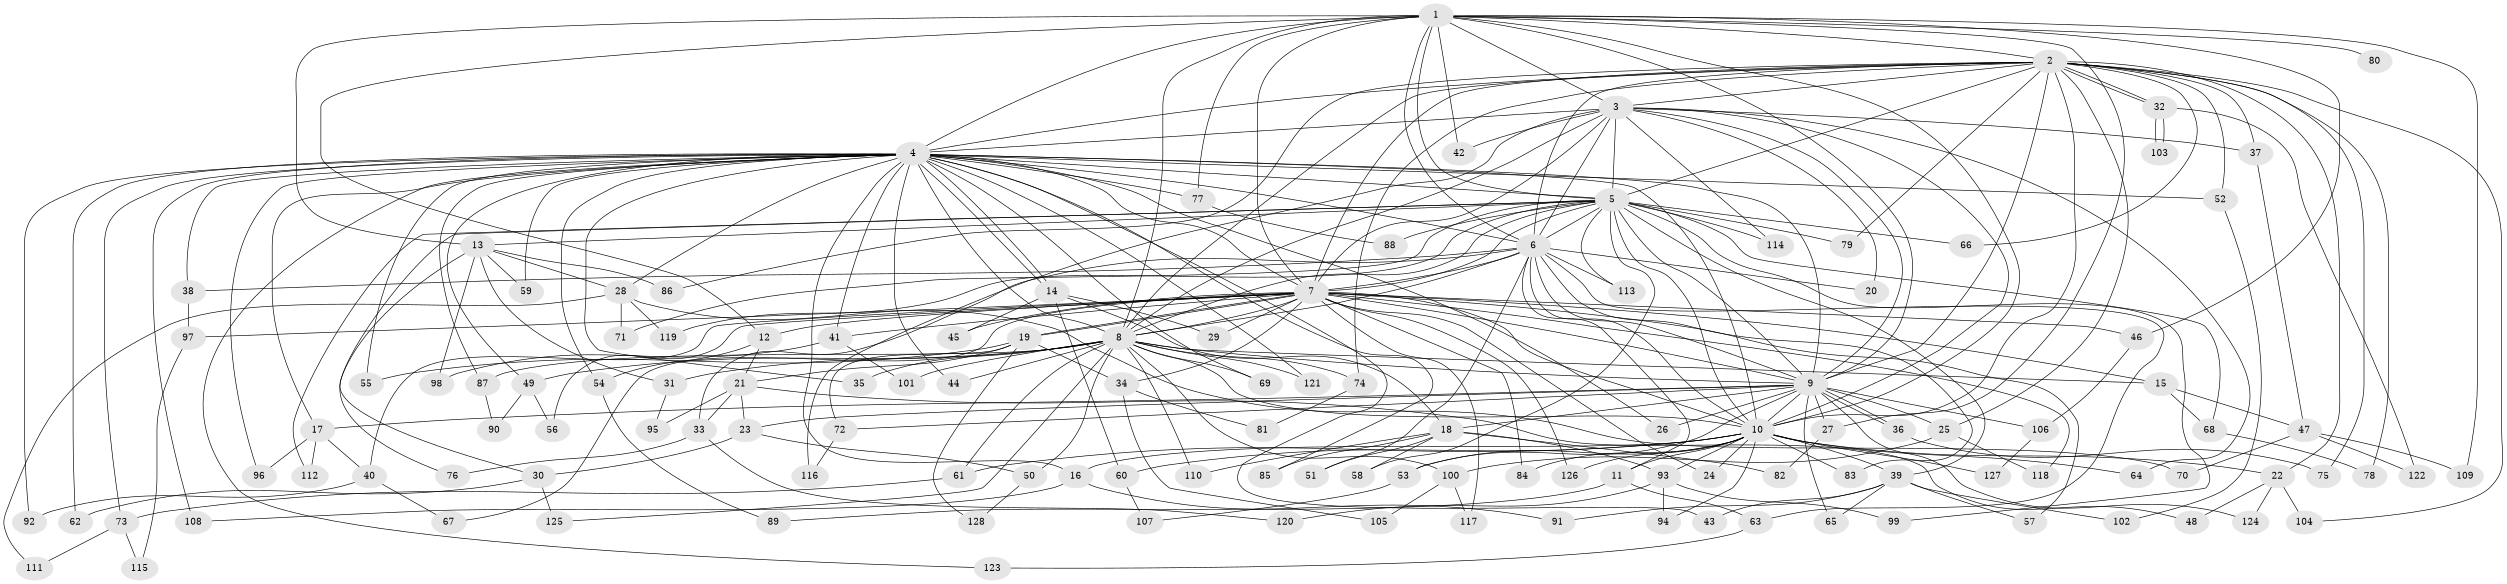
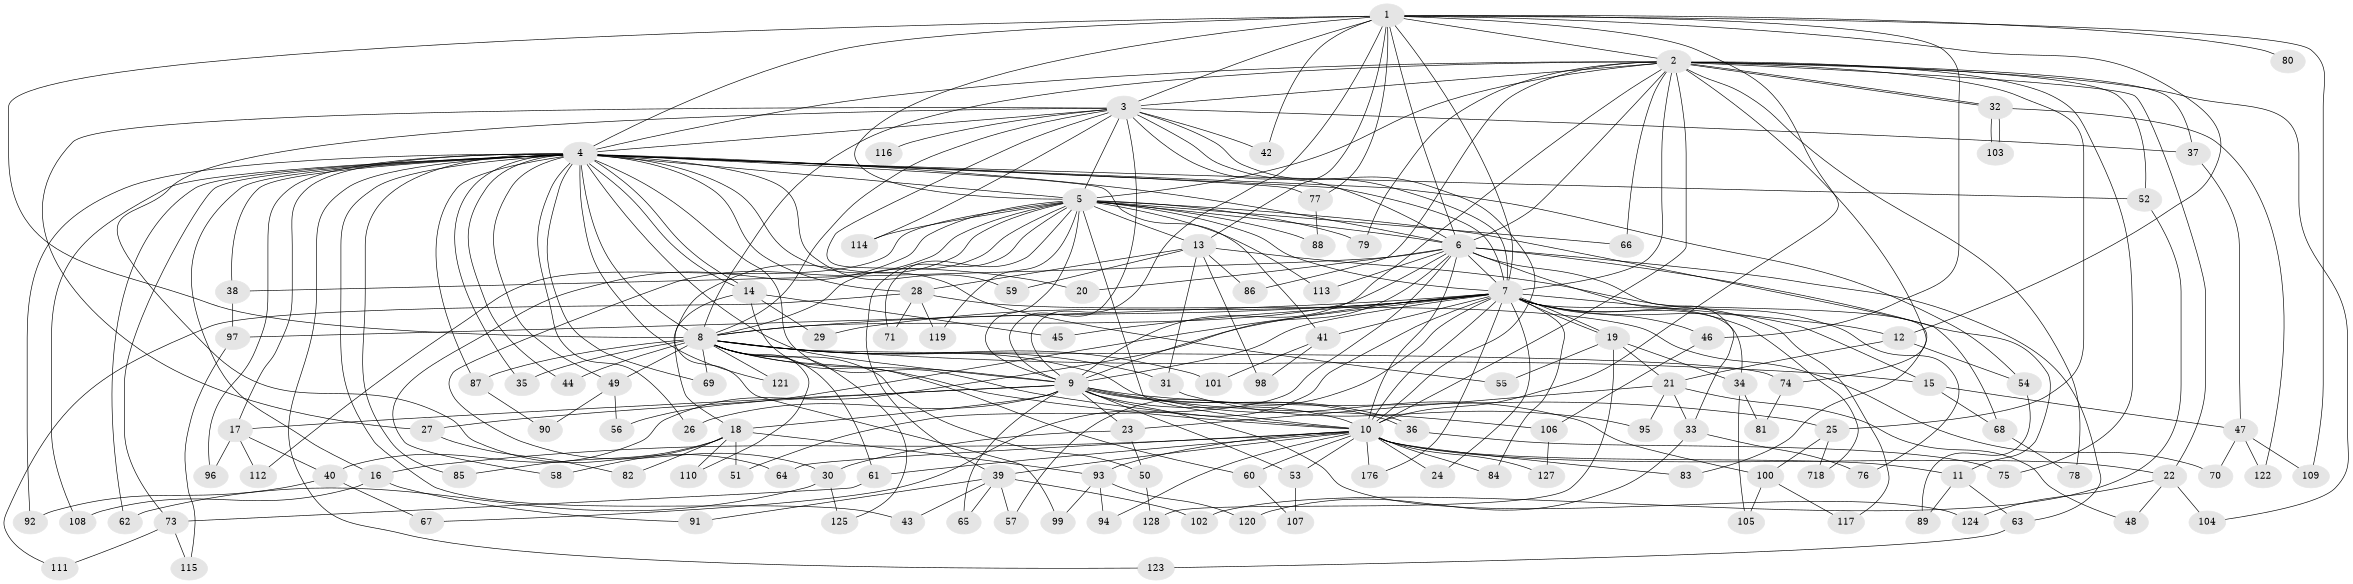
(2039, 42) -> (320, 117)
(840, 430) -> none
(1570, 476) -> (1370, 476)
(2041, 476) -> (1816, 476)
